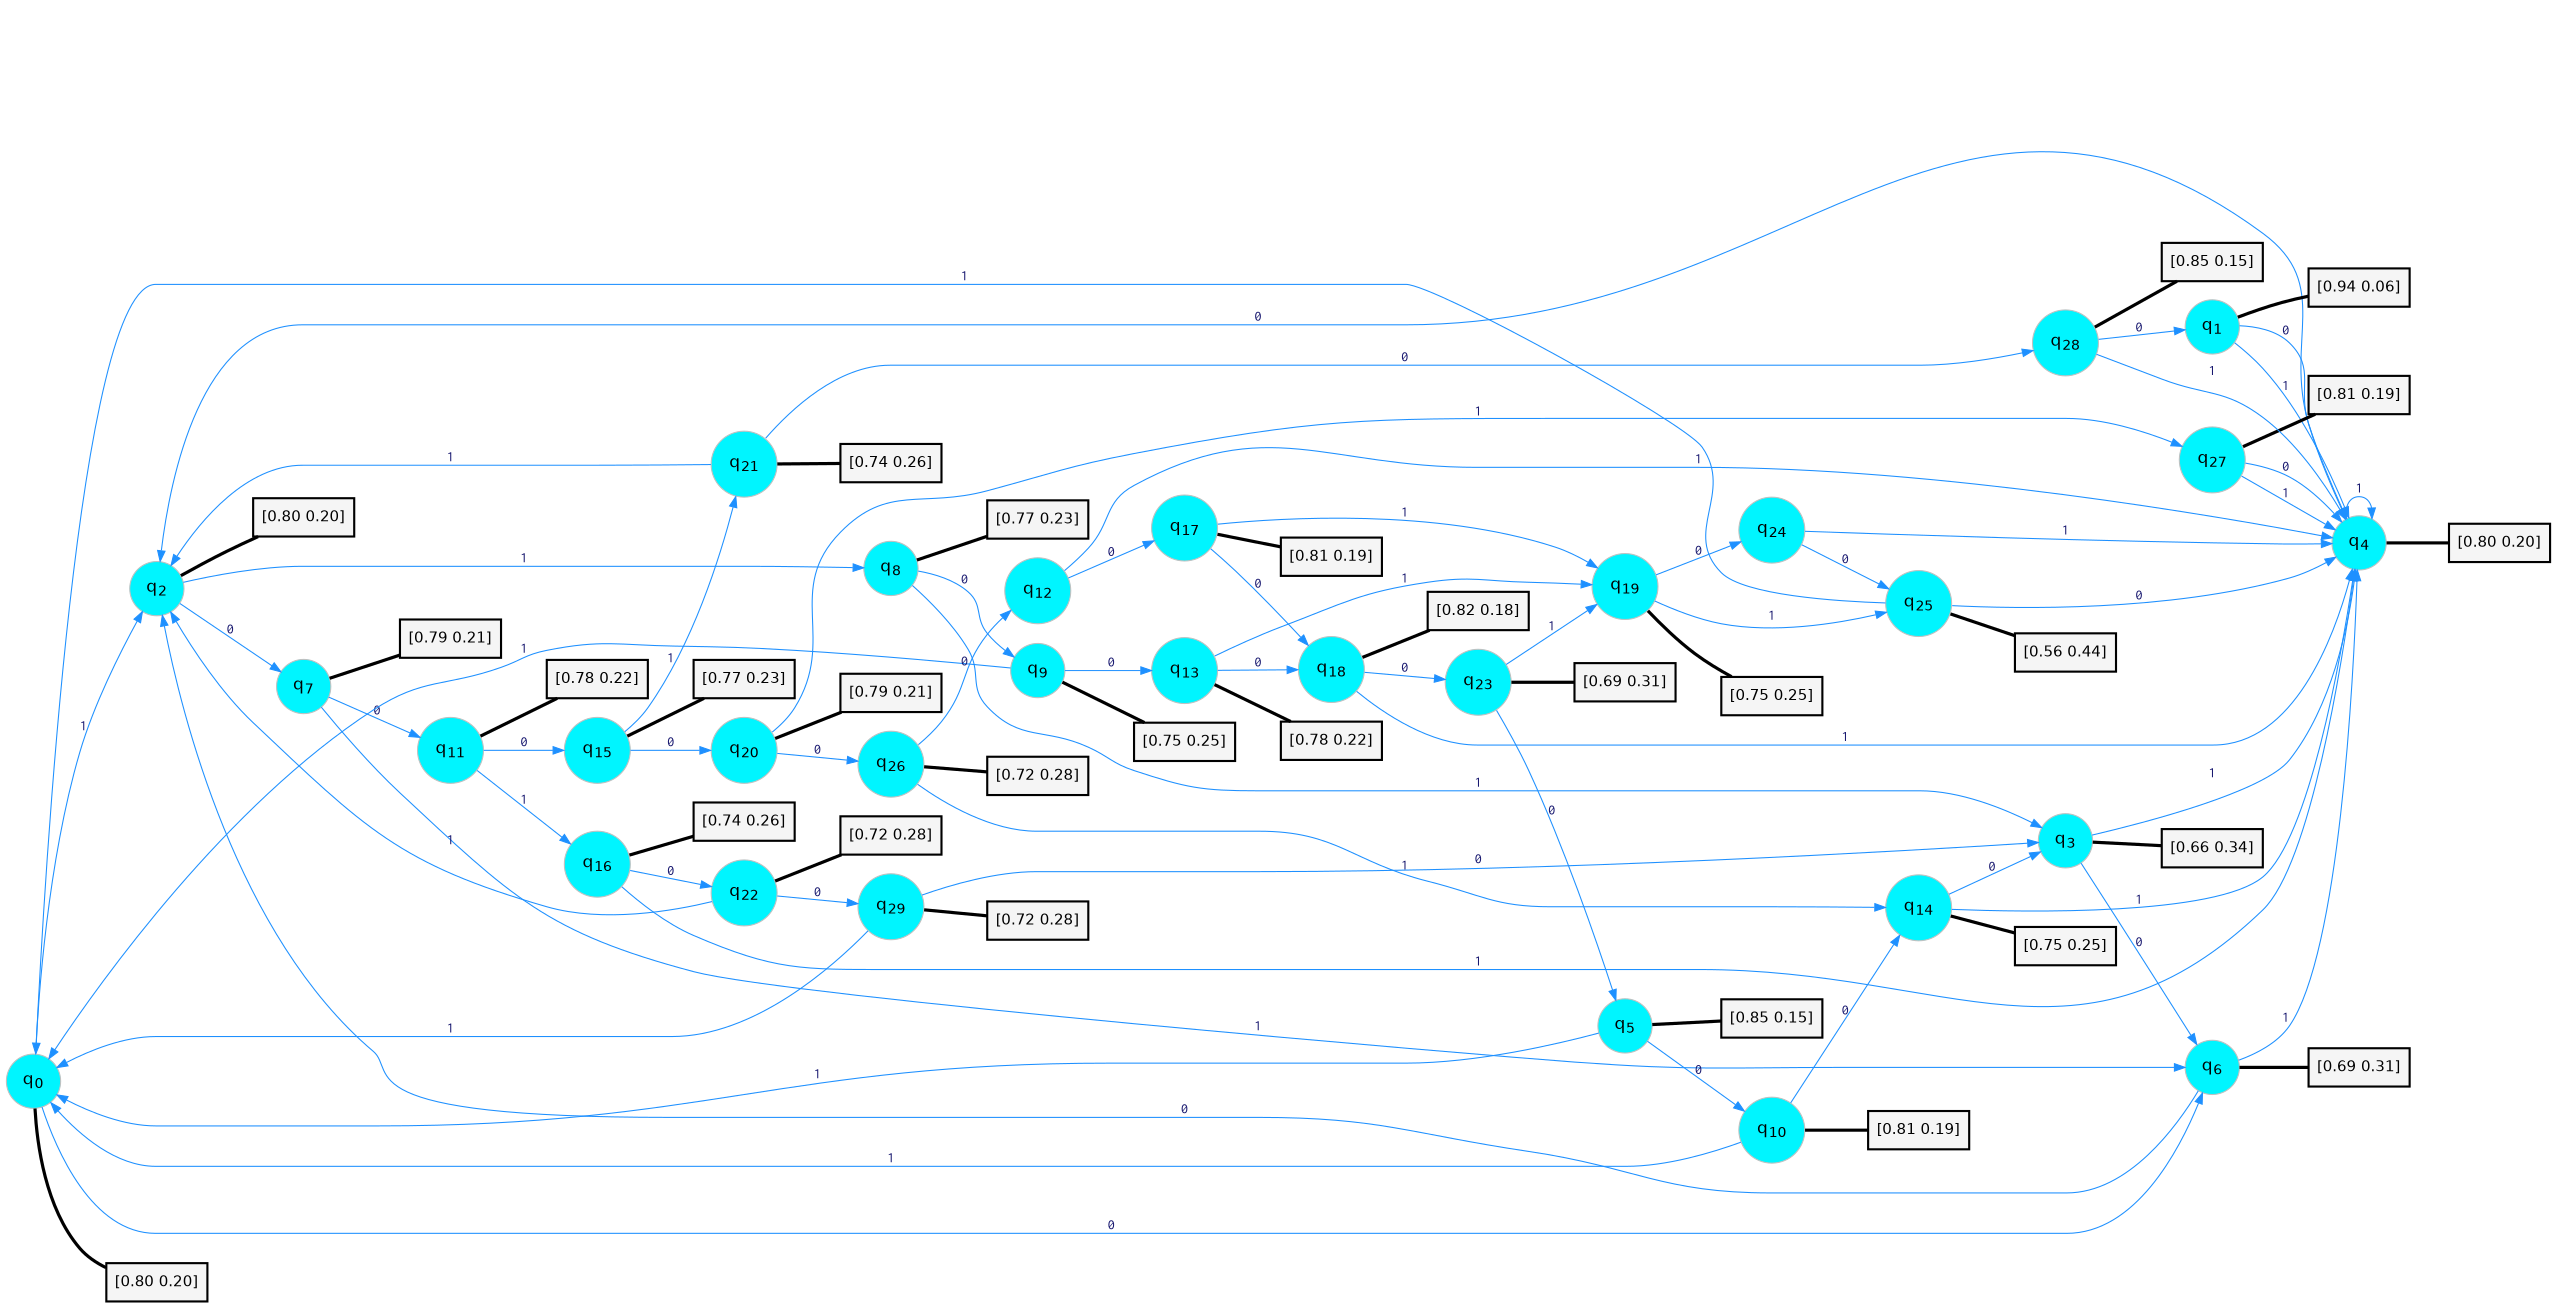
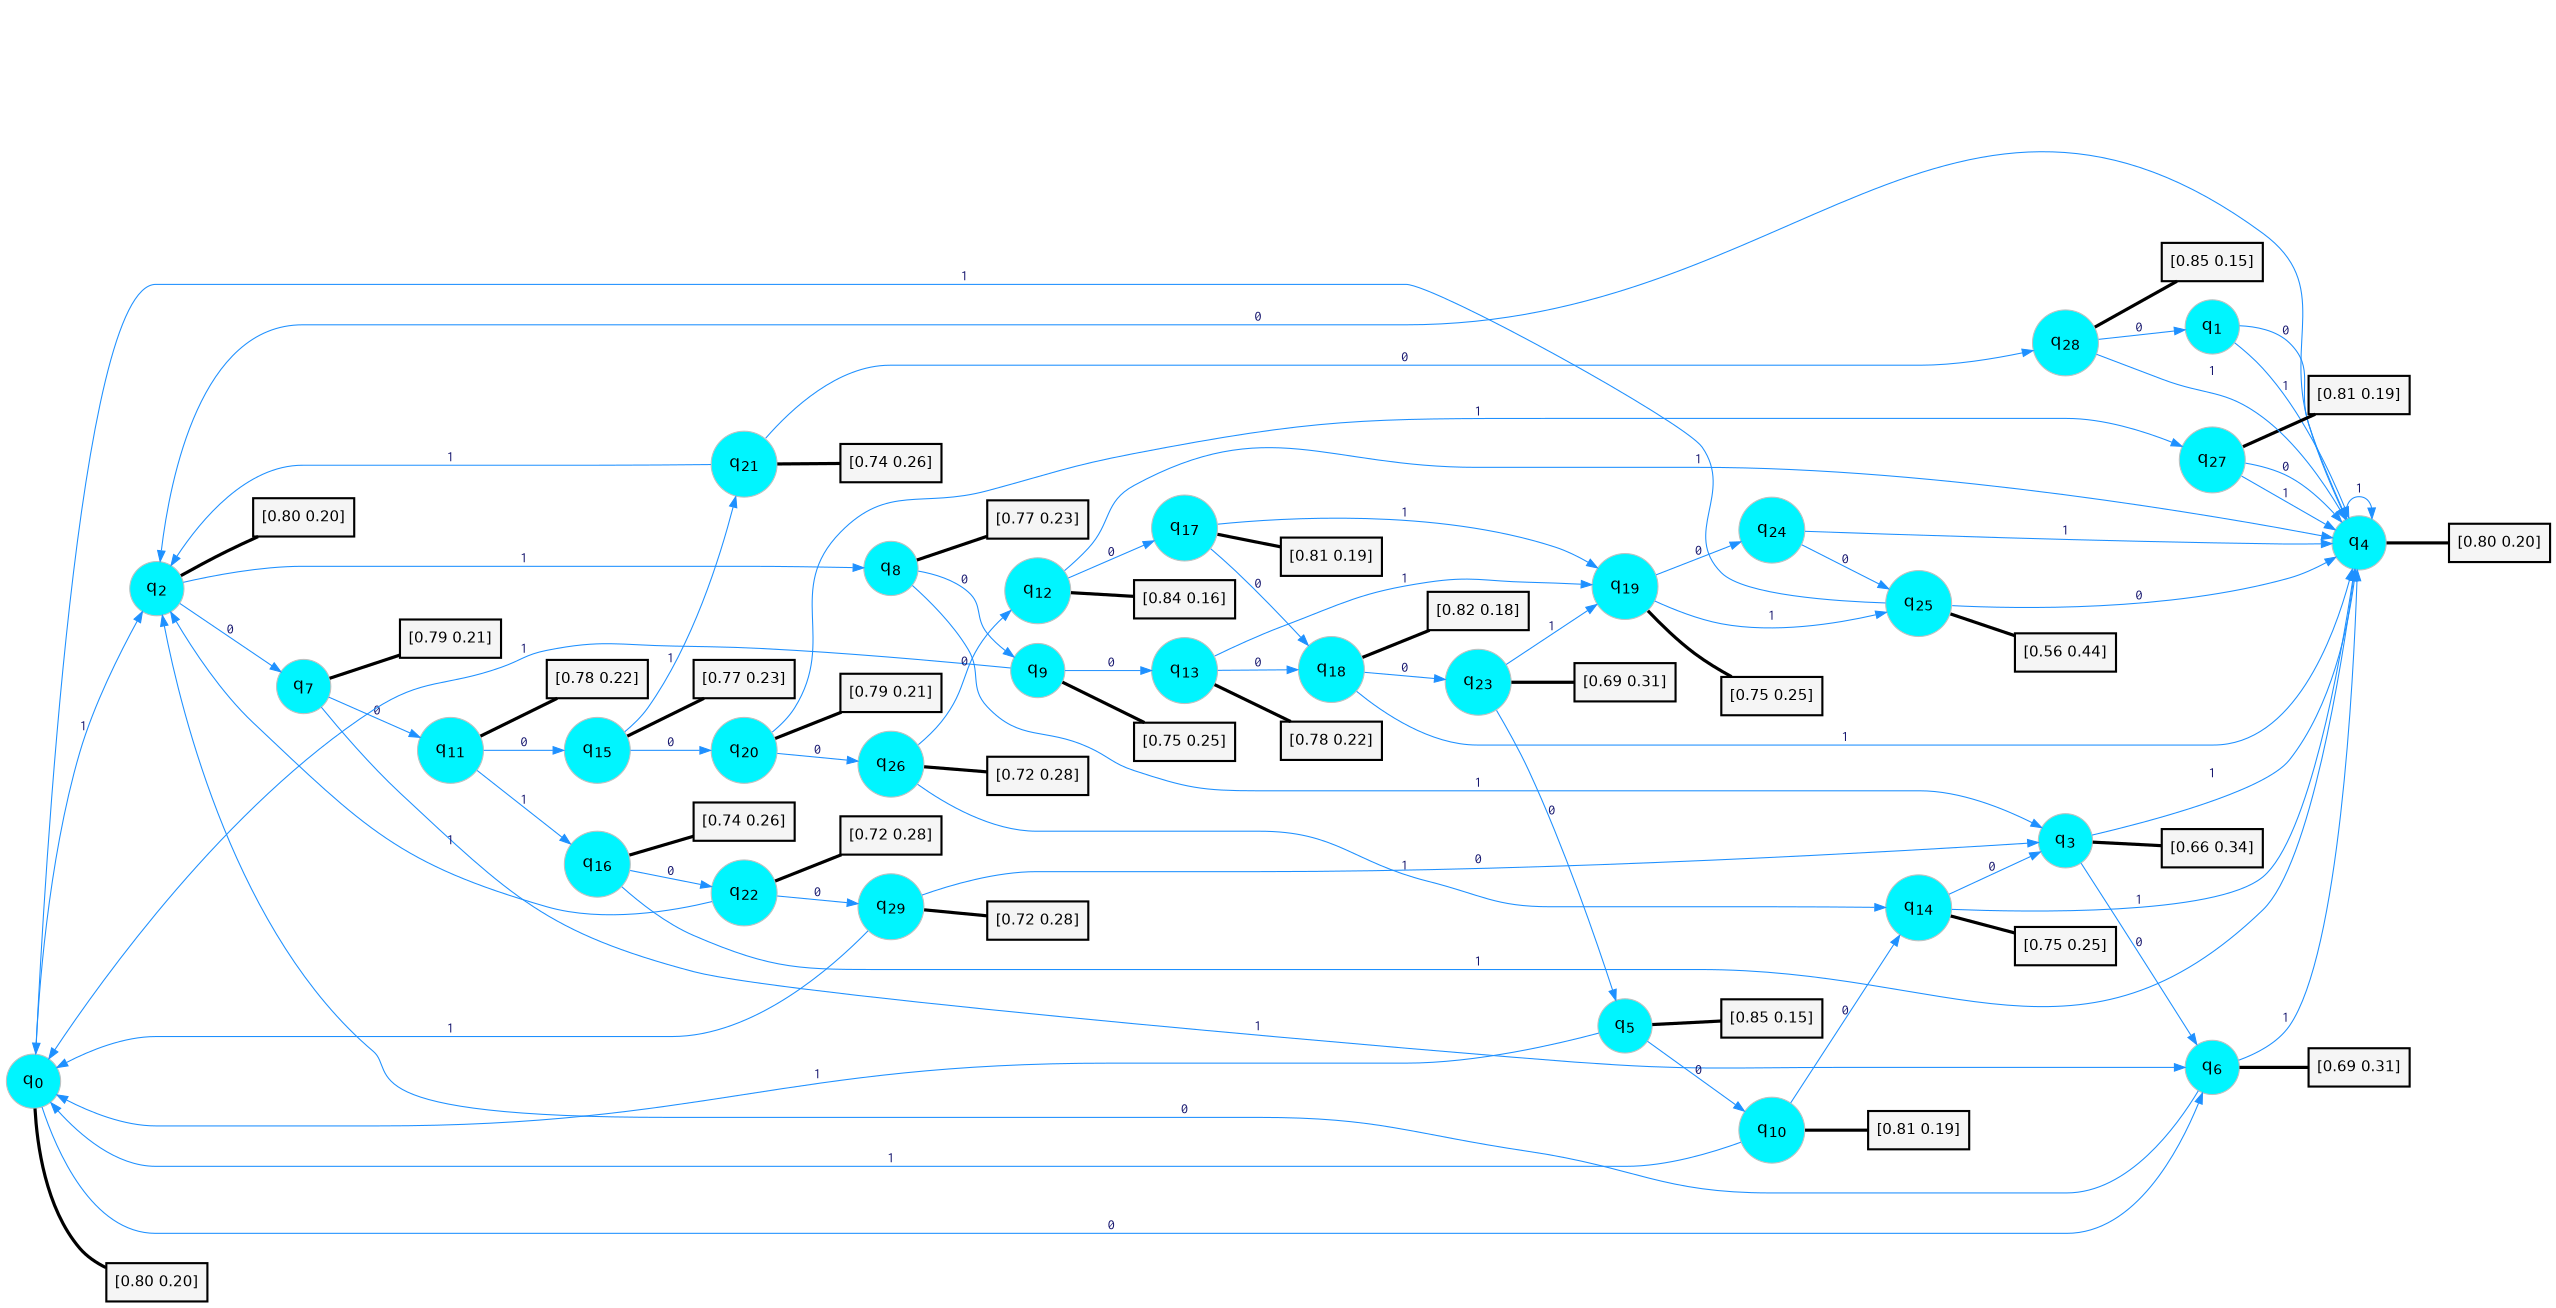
(2359, 288) -> none
none -> (1185, 599)
